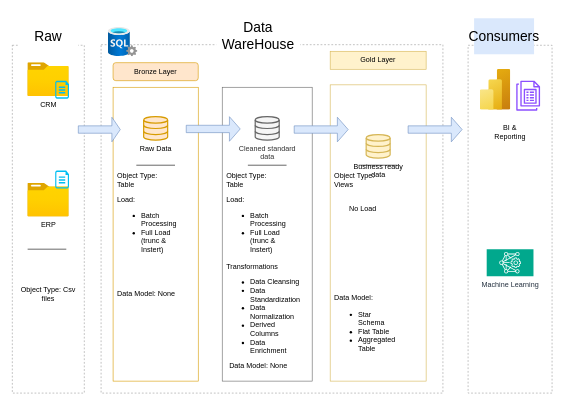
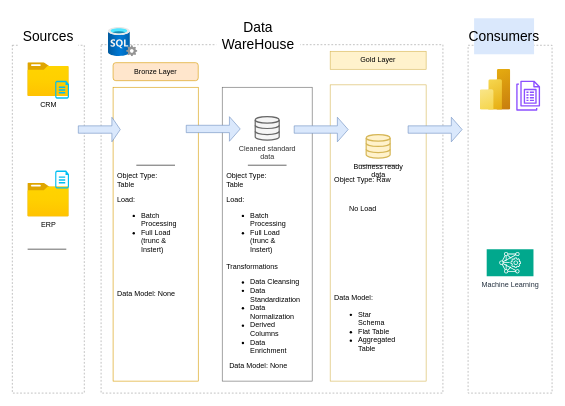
(48, 36) -> (48, 36)
(156, 128) -> none
(510, 132) -> none
(364, 180) -> (364, 180)
(48, 294) -> none
